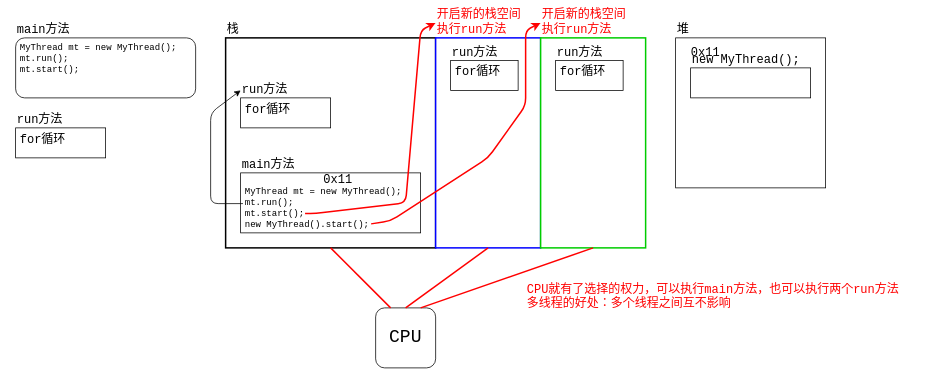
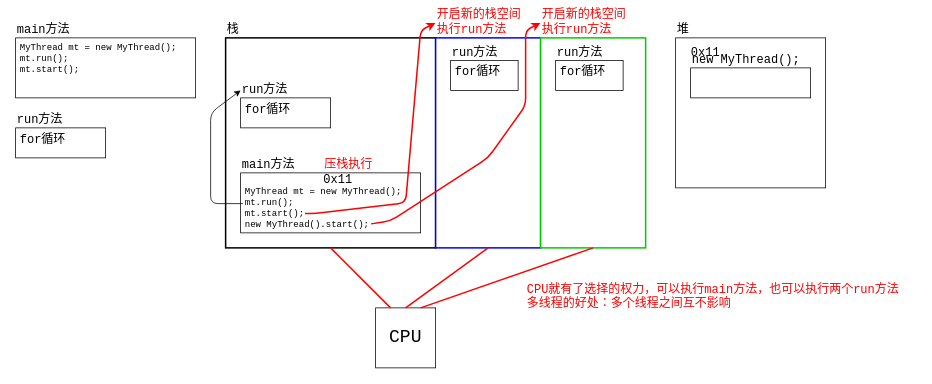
(105, 68) -> (105, 68)
none -> (353, 165)
(405, 338) -> (405, 338)
